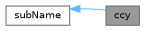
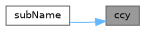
(93, 9) -> (83, 22)
